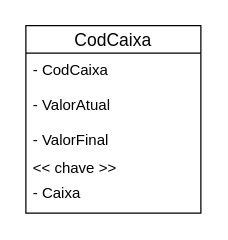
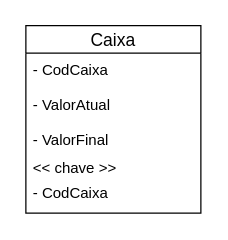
(113, 40) -> (113, 40)
(58, 193) -> (71, 193)
